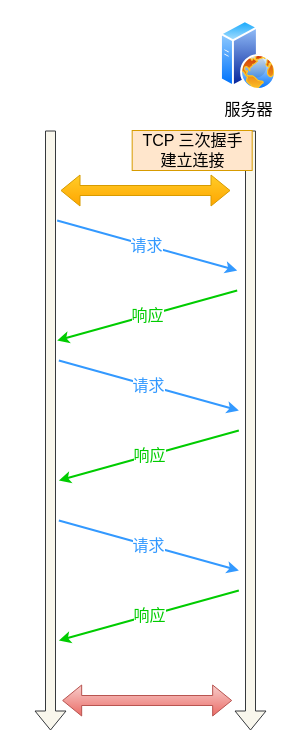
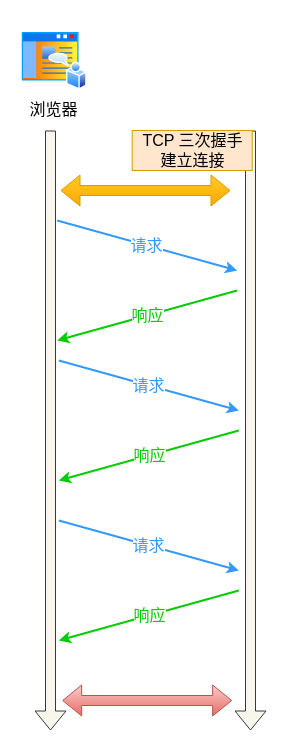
(249, 56) -> none
none -> (54, 61)
